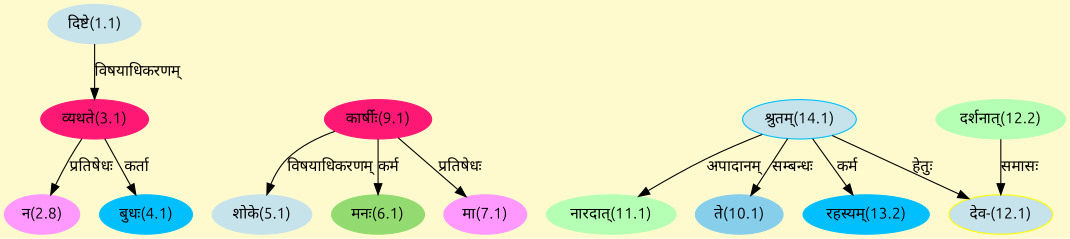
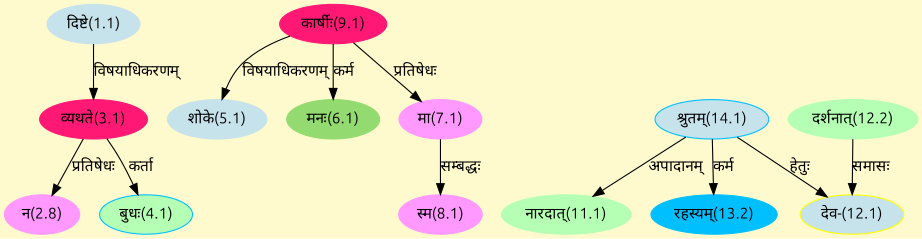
(146, 215) -> (146, 215)
none -> (440, 215)
(739, 215) -> none
